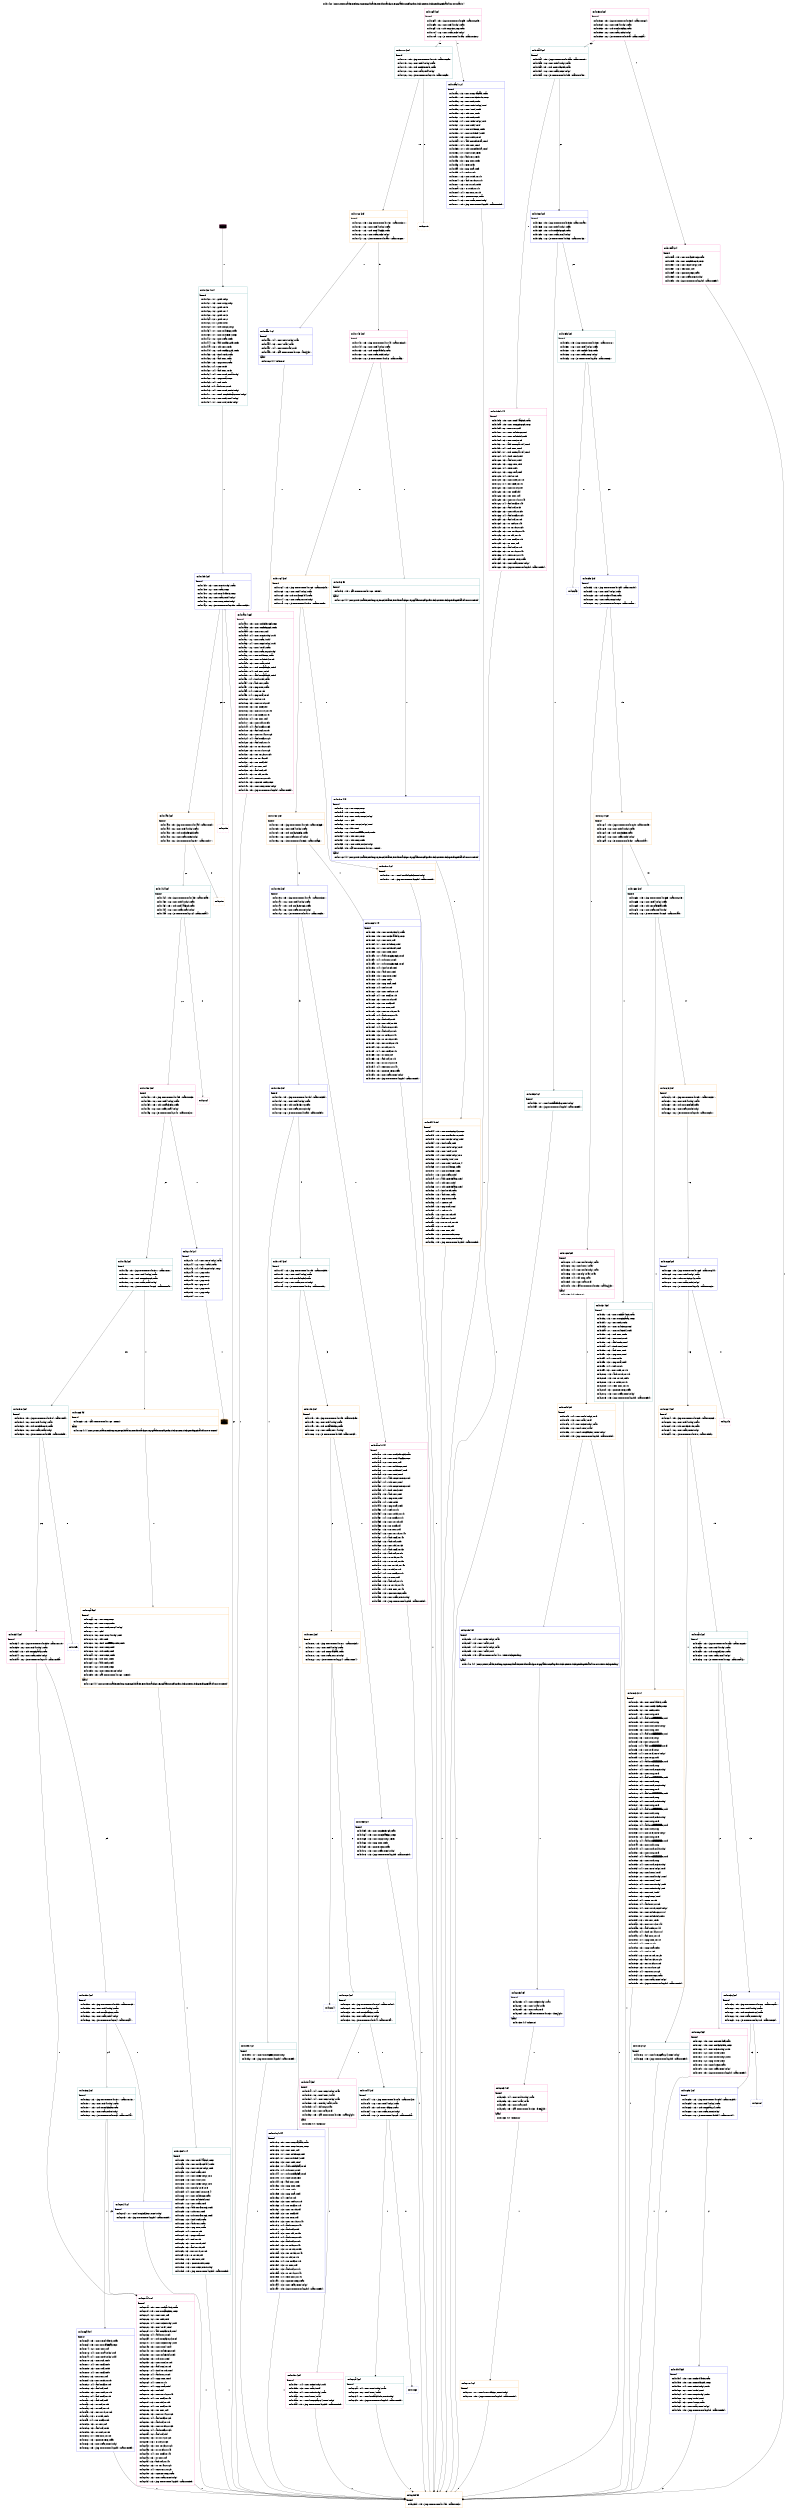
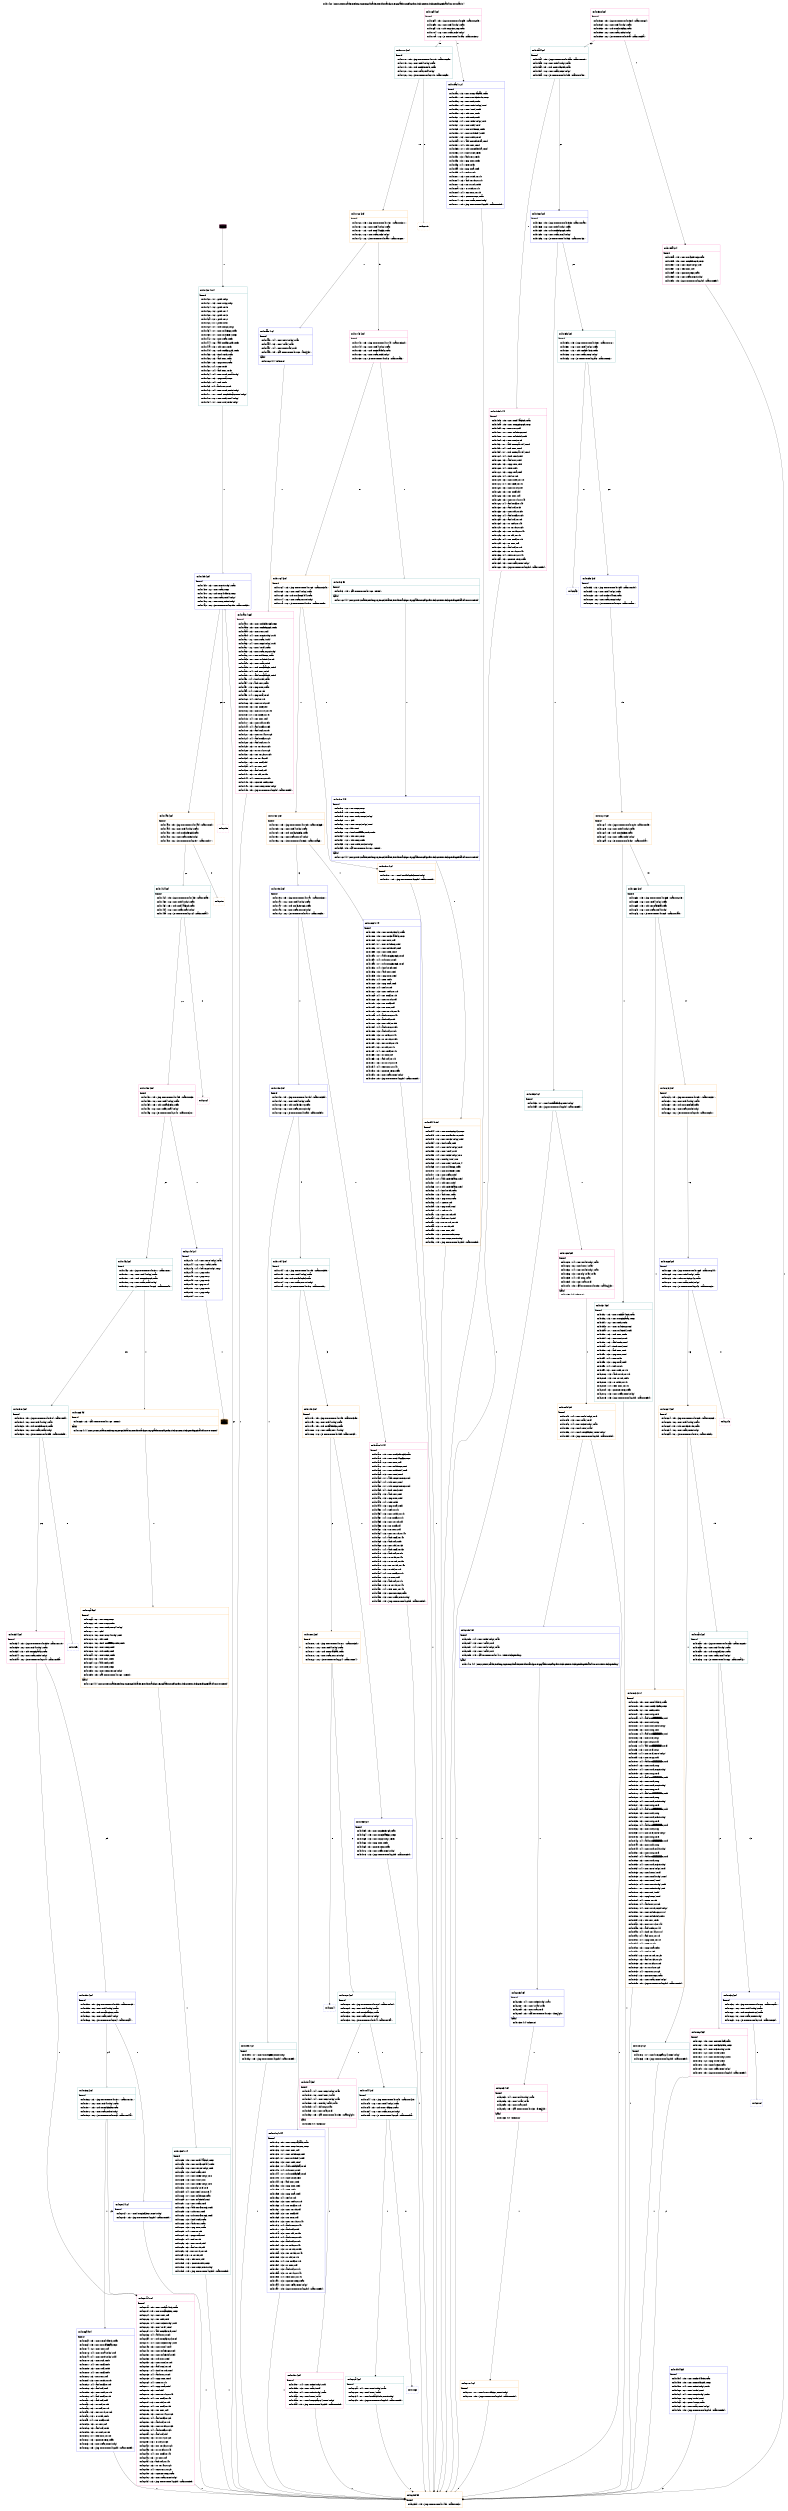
(590, 928) -> (569, 1180)
(300, 1001) -> (300, 1001)
(709, 2103) -> none
